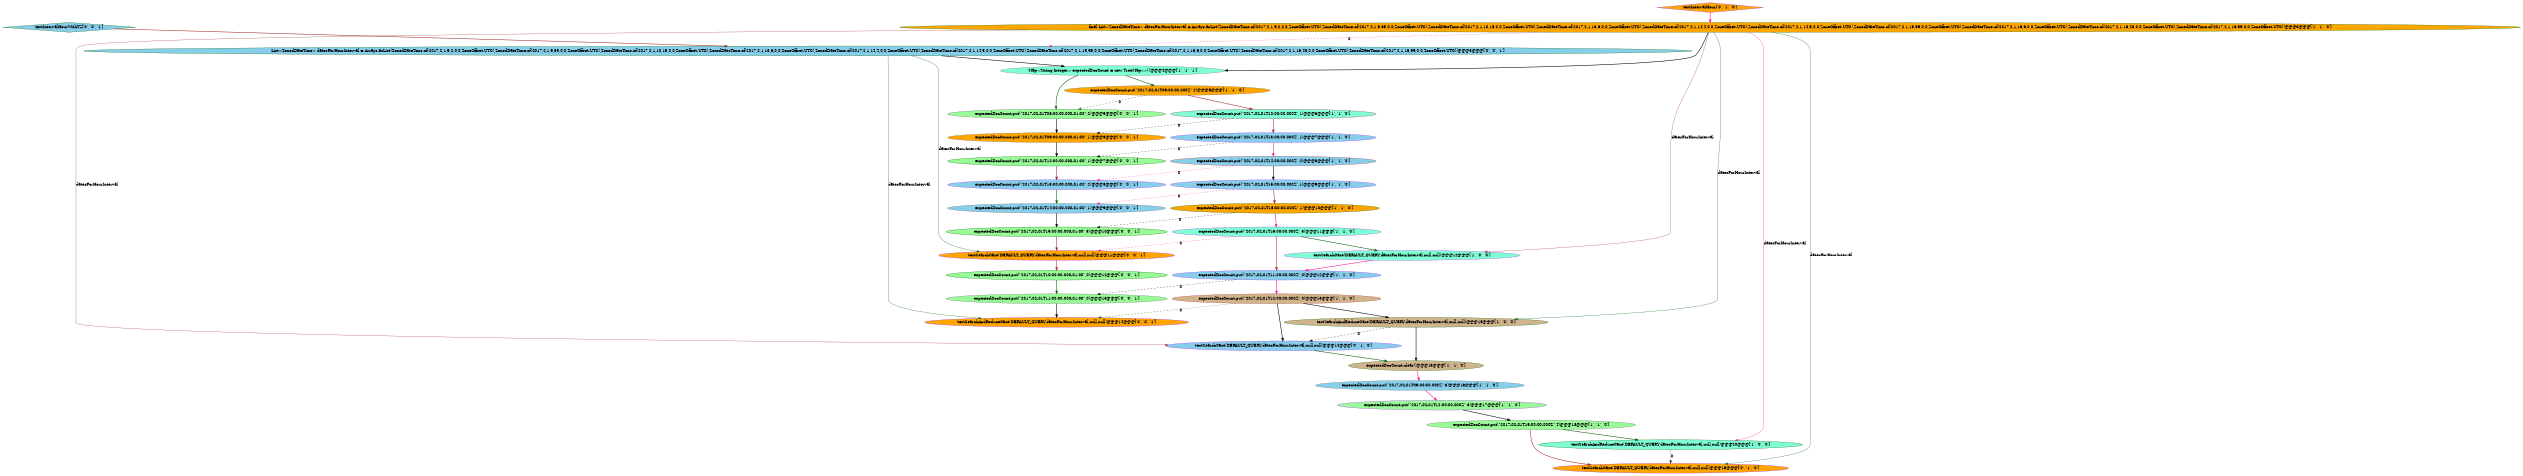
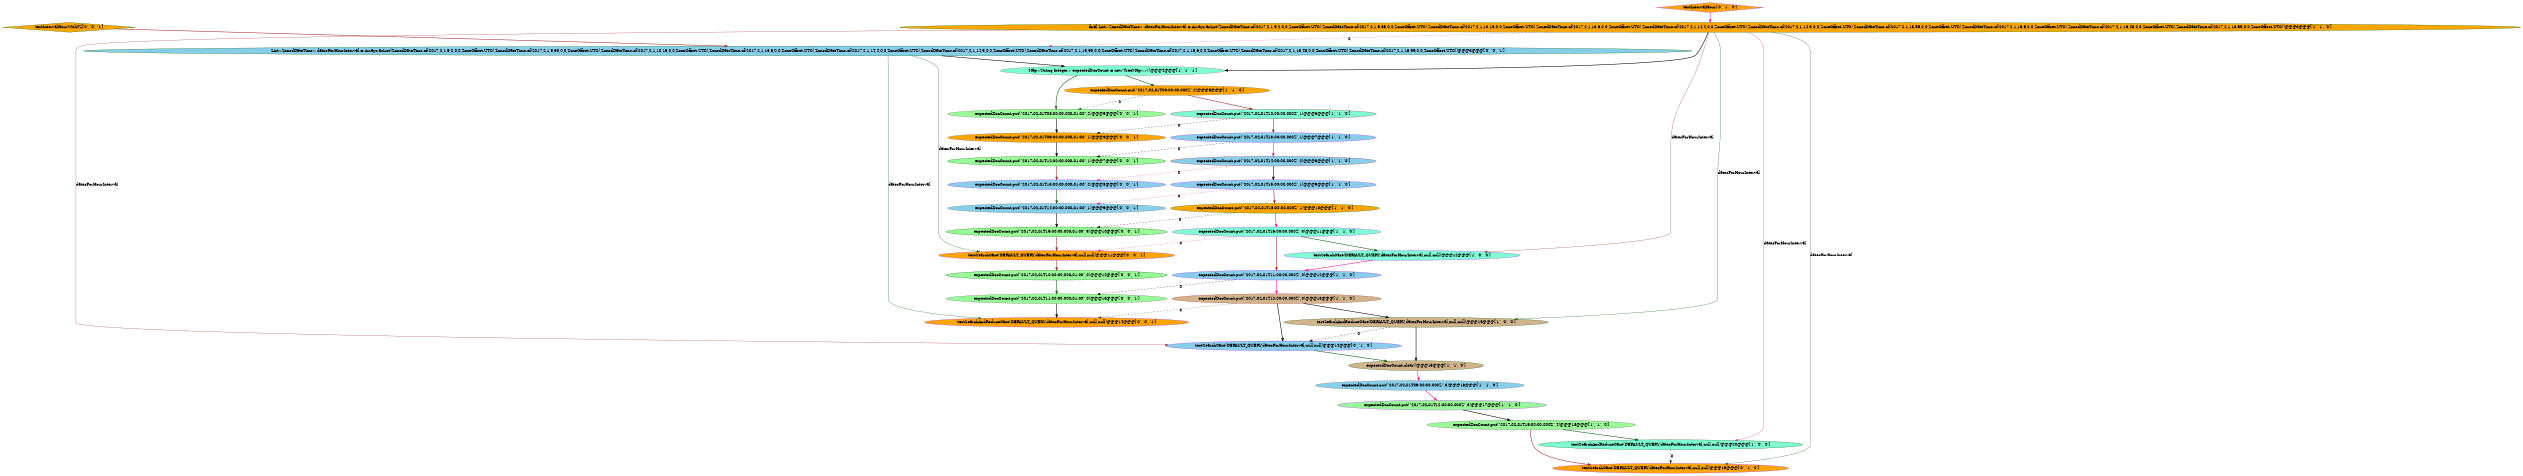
(69, 27) -> (69, 27)
